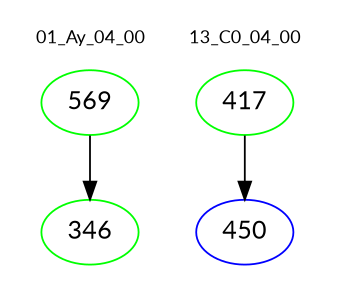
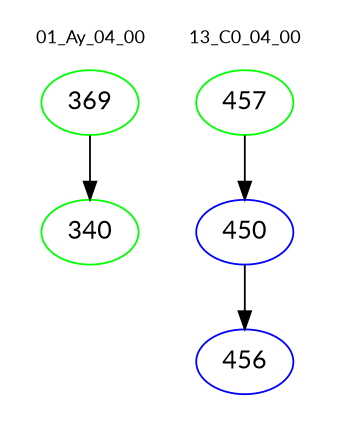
(90, 103) -> (90, 103)
(245, 103) -> (245, 103)
(90, 232) -> (90, 232)
none -> (245, 362)
